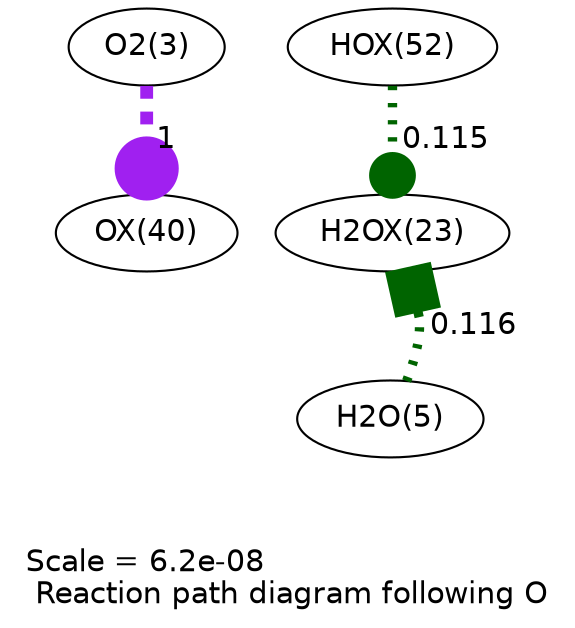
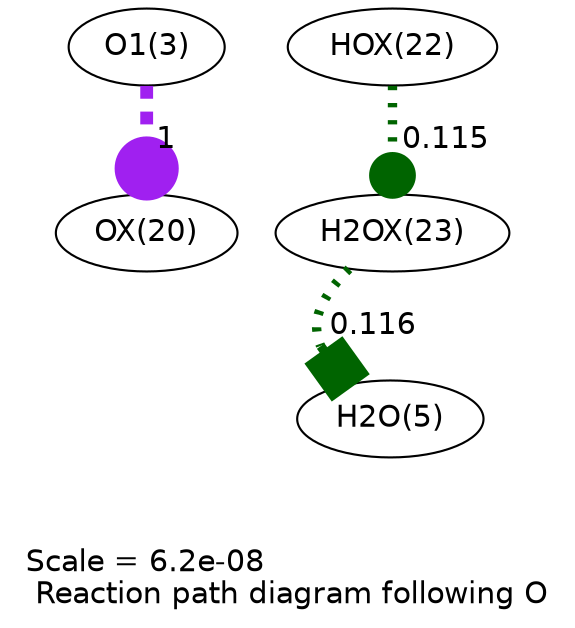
(147, 47) -> (147, 47)
(392, 47) -> (392, 47)
(147, 233) -> (147, 233)
(416, 350) -> (323, 304)
